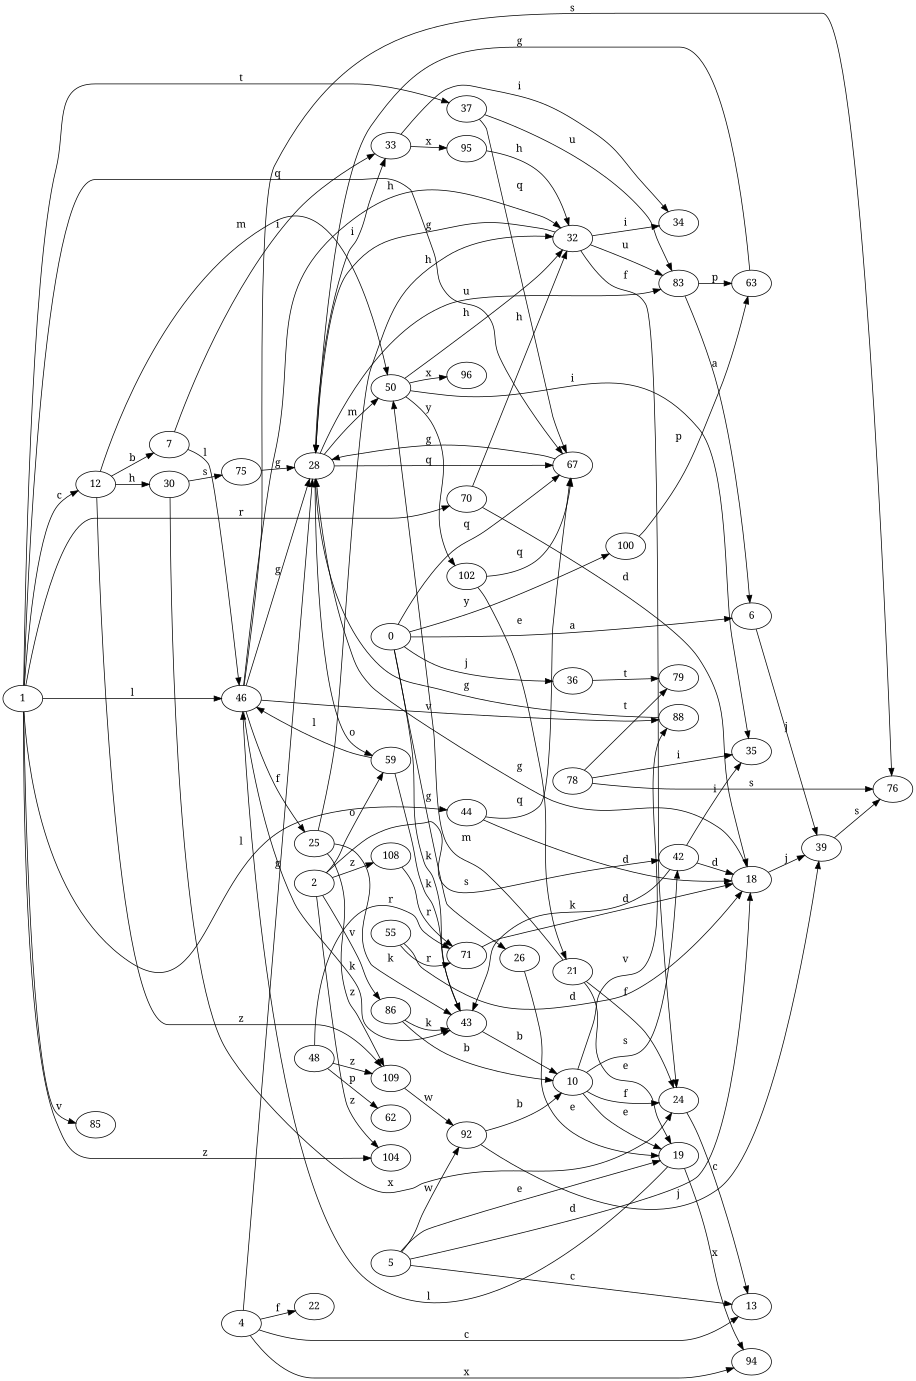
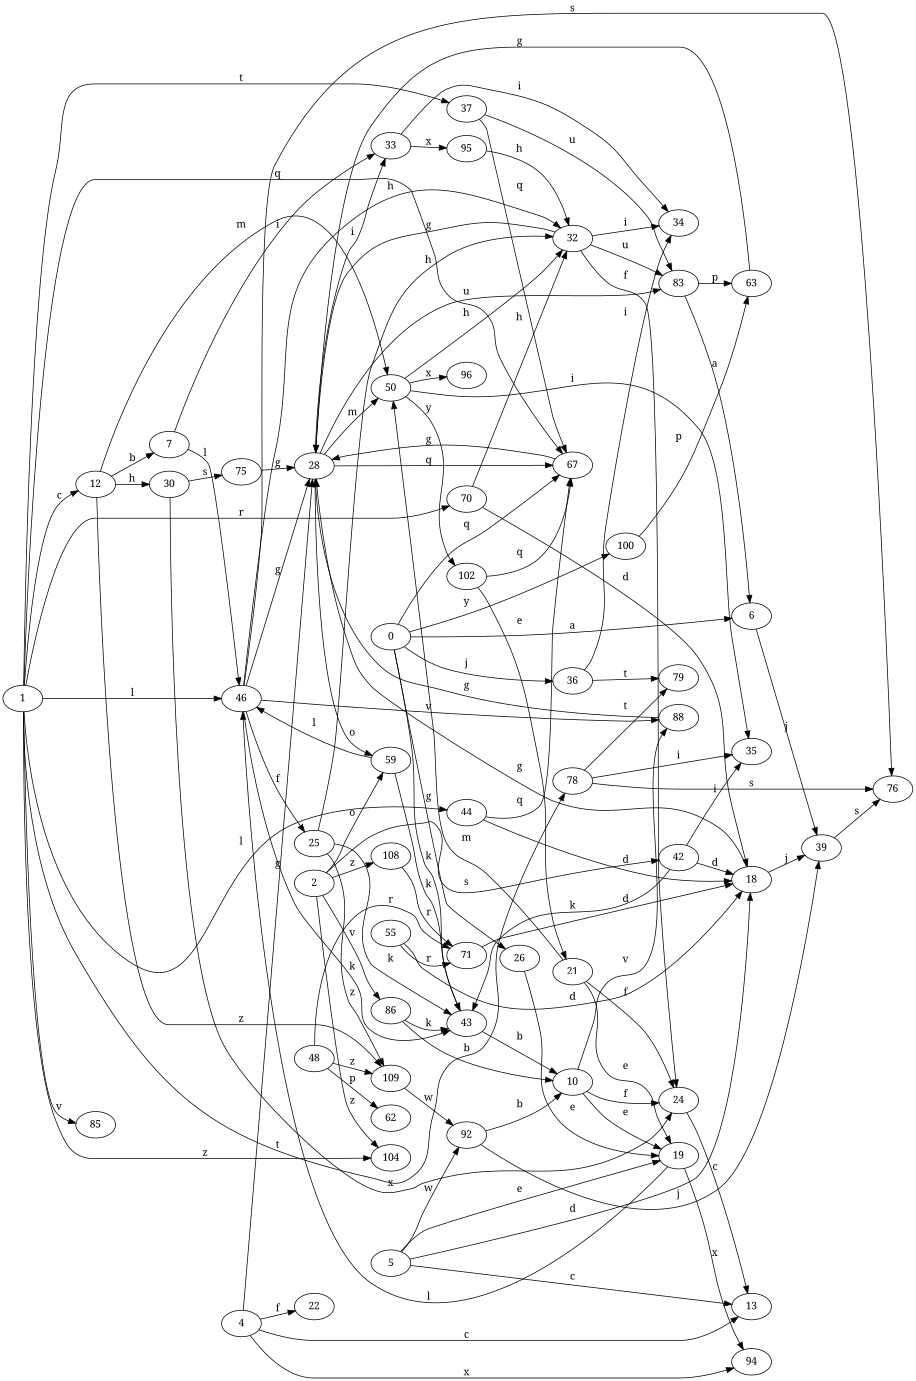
none -> (617, 456)
(662, 1003) -> none
none -> (264, 1145)
